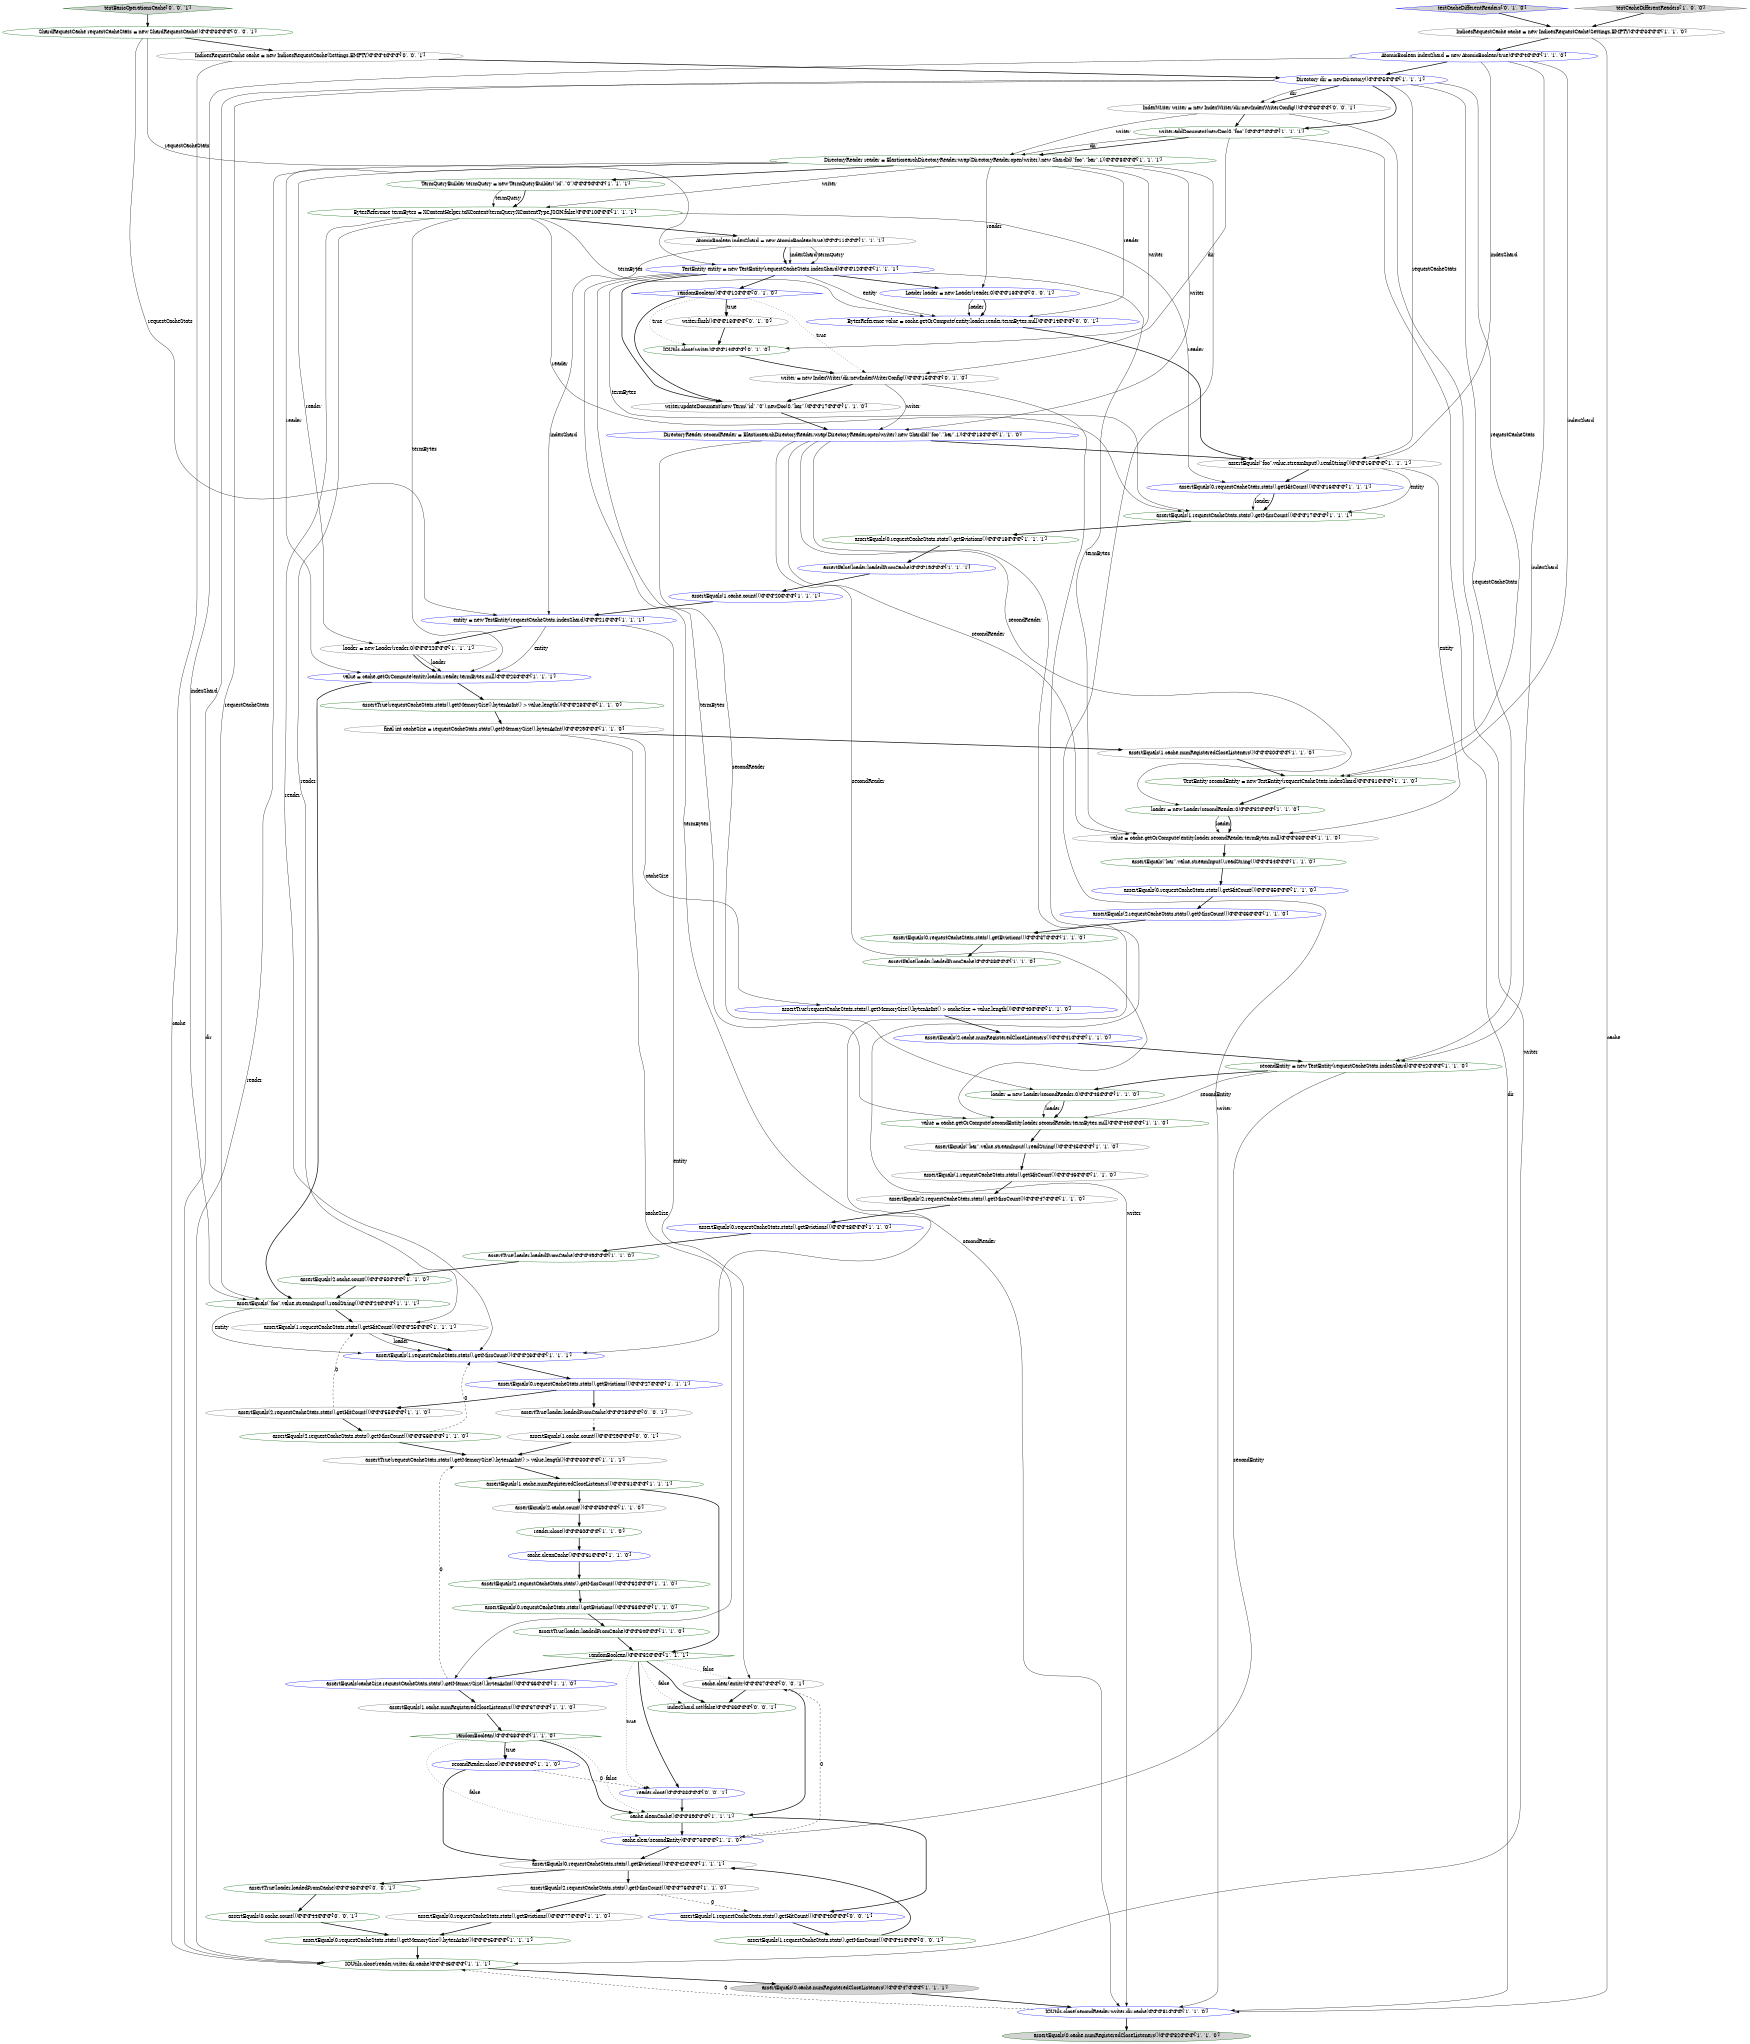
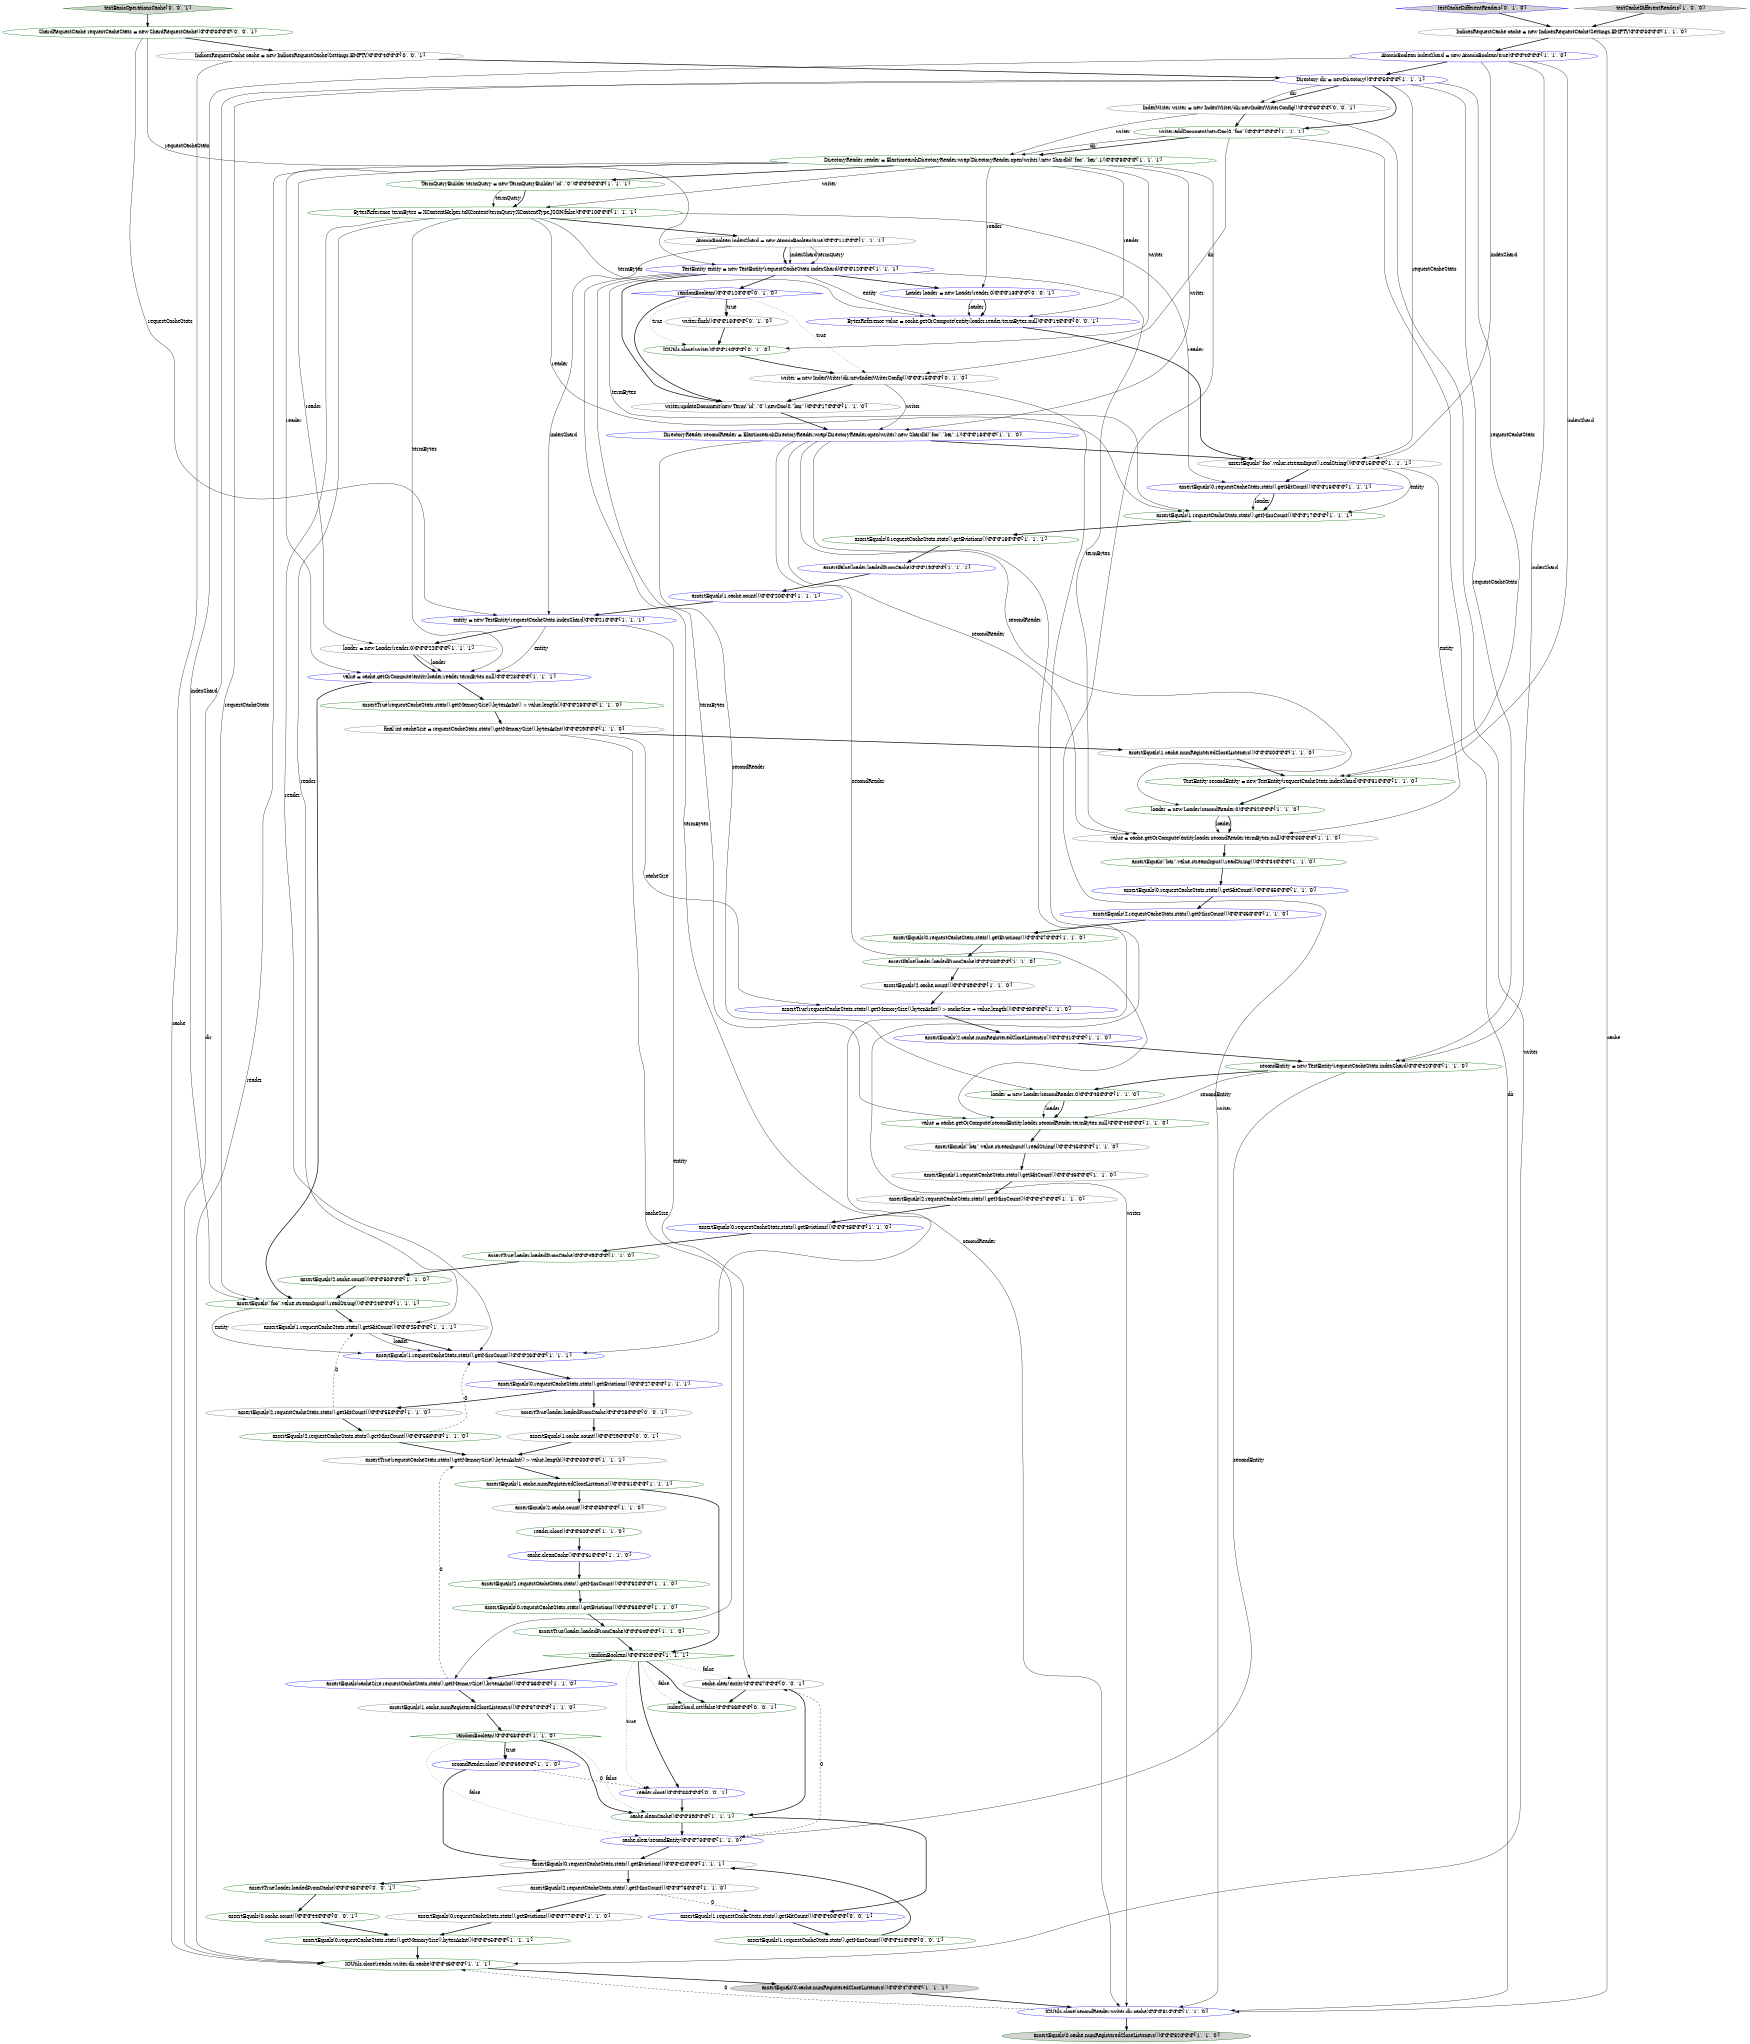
none -> (948, 986)
(594, 1423) -> (594, 1423)
(579, 1519) -> none
